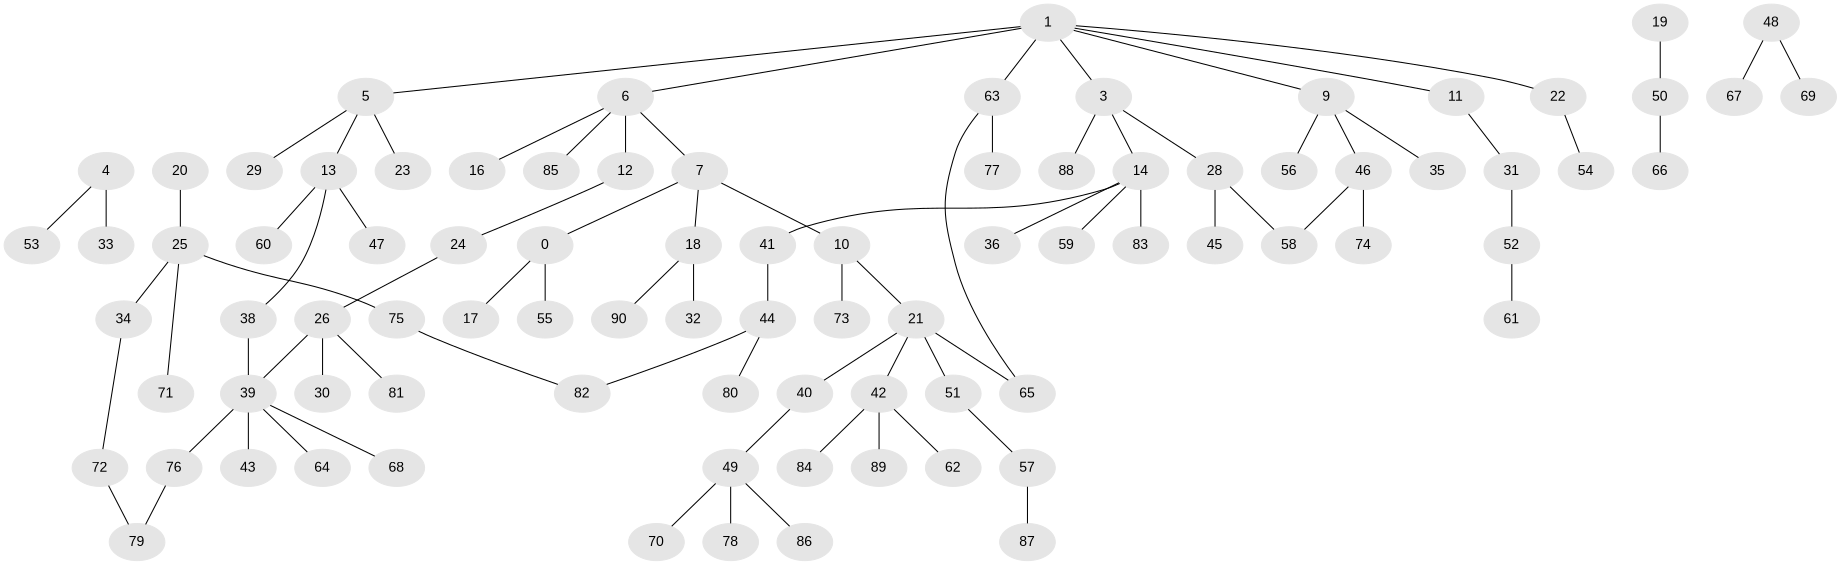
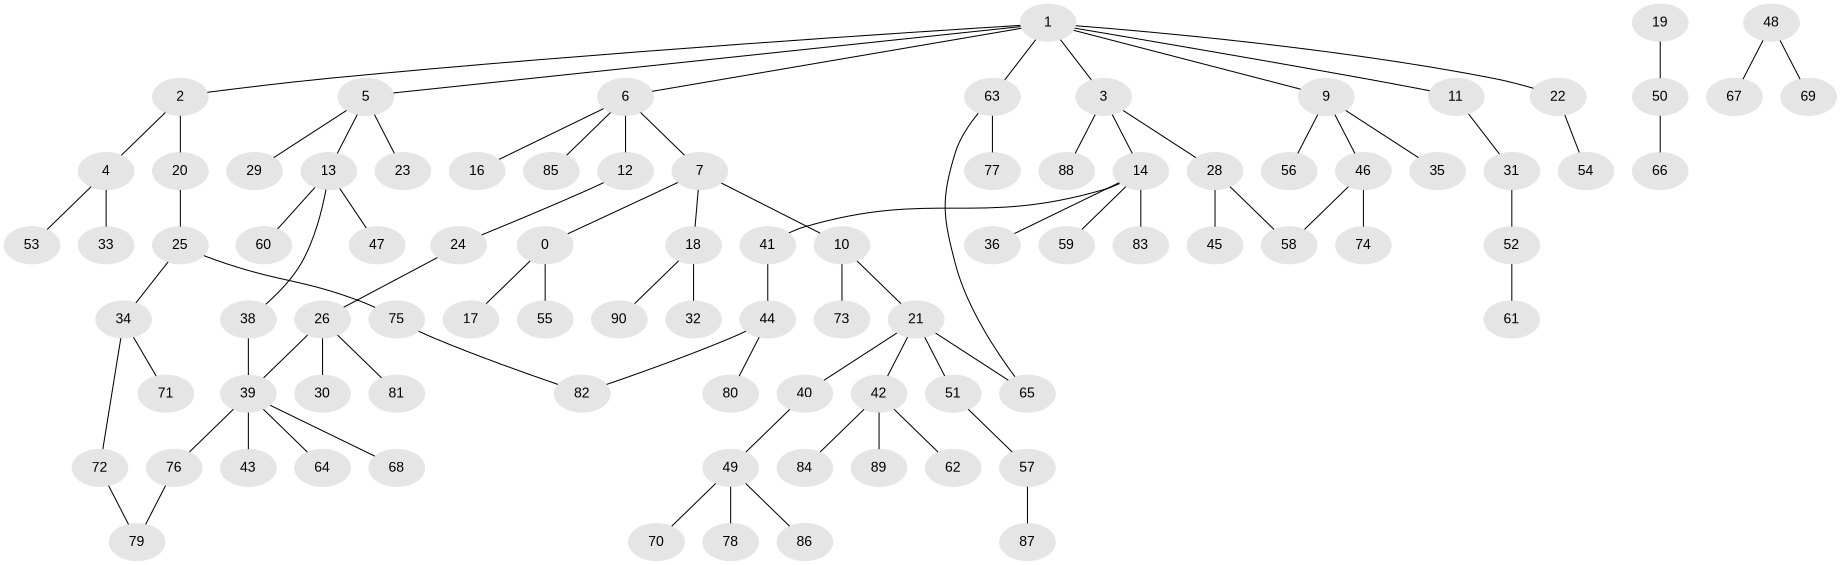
none -> (180, 97)
(173, 319) -> (145, 357)
